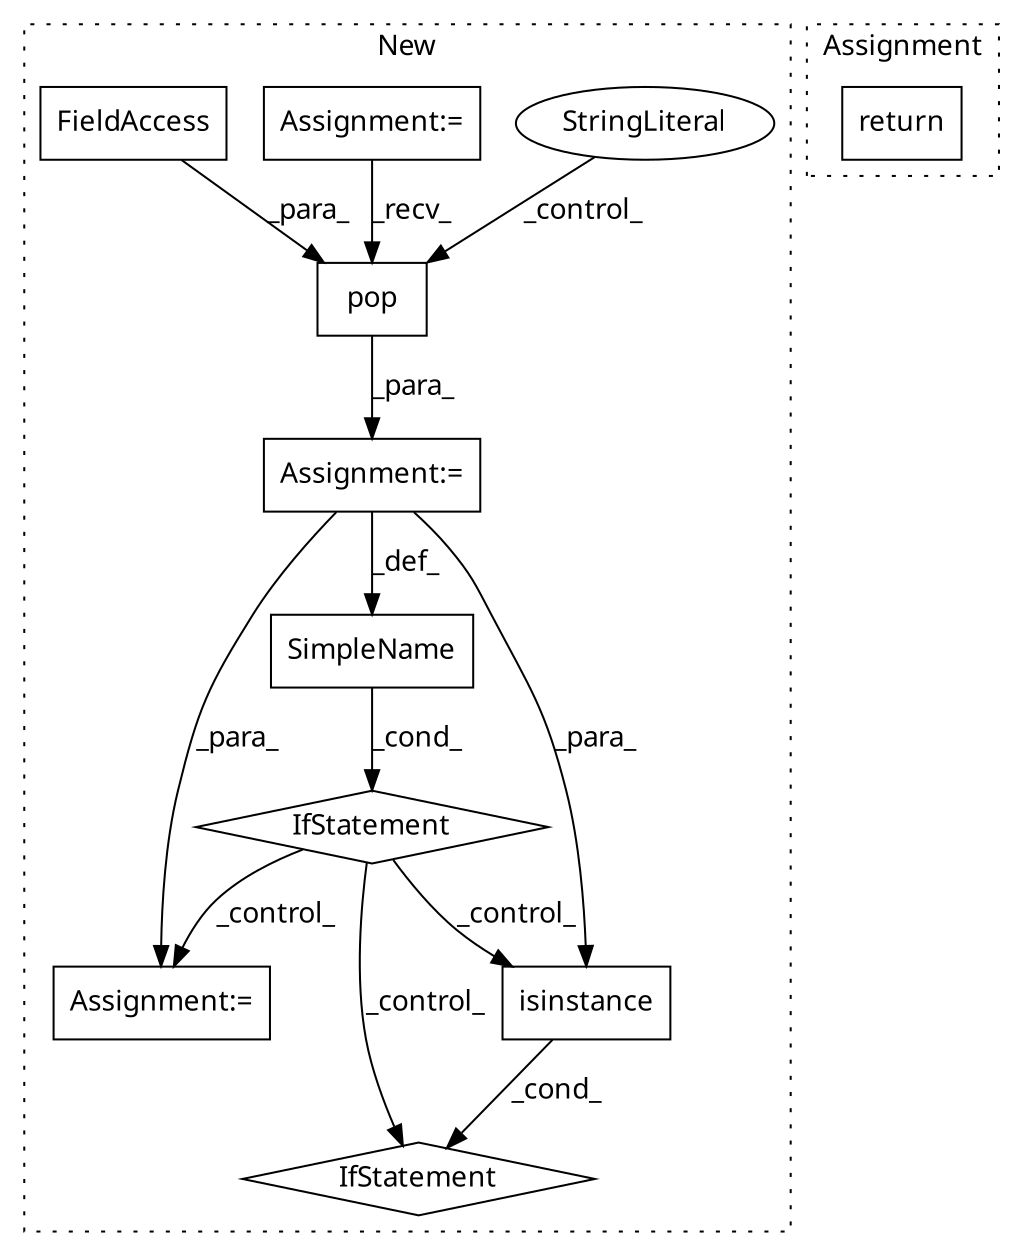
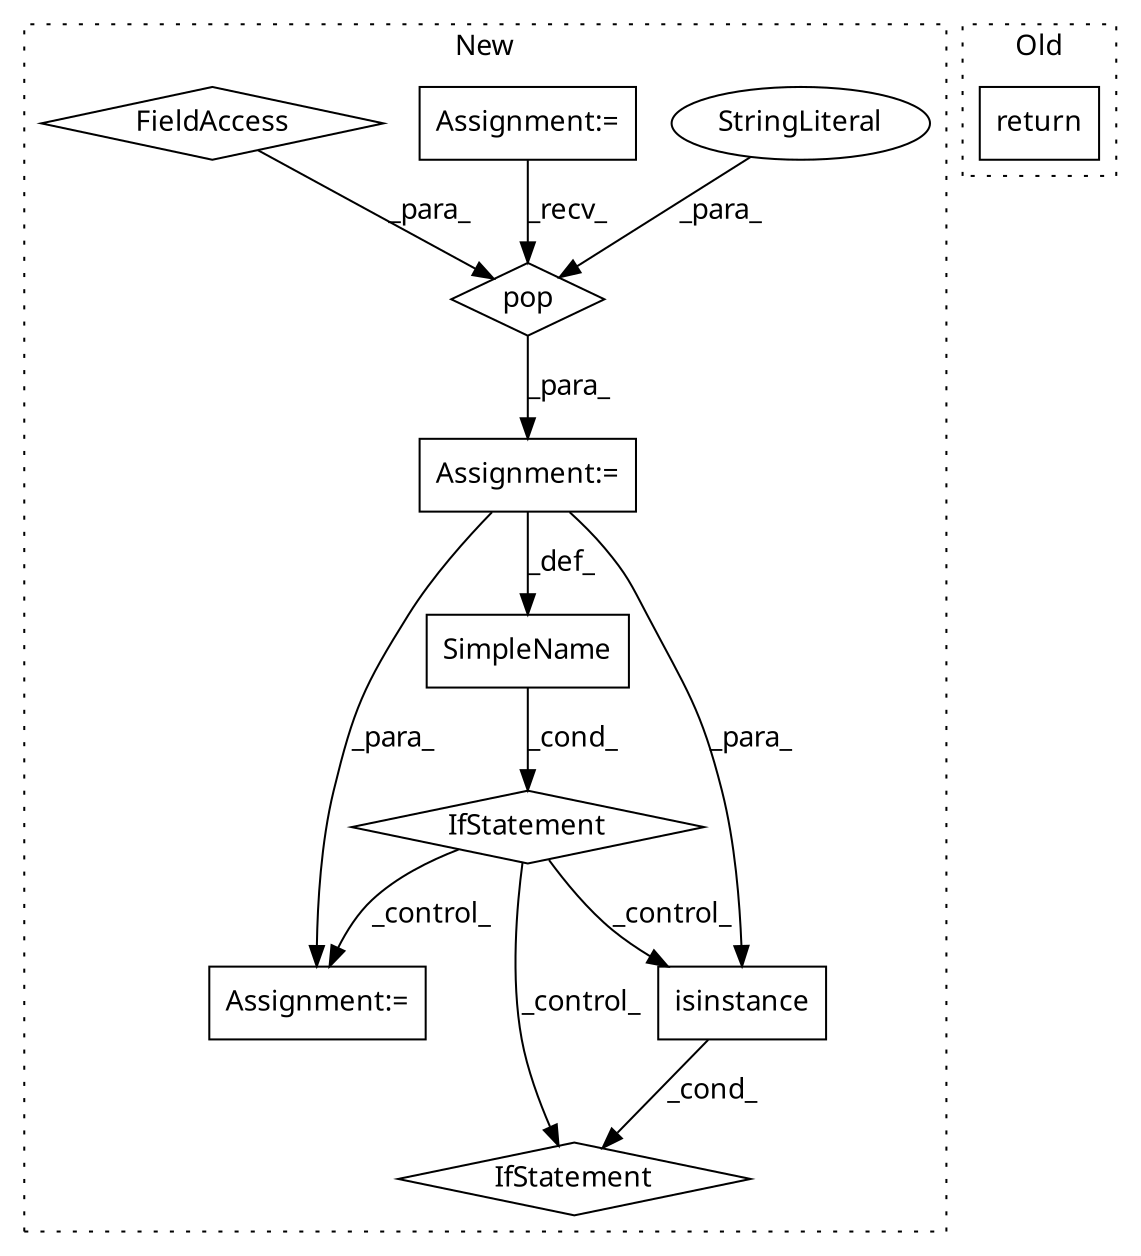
(903, 48) -> (1039, 48)
(133, 123) -> (212, 123)
(583, 211) -> (721, 211)
(372, 299) -> (528, 299)
